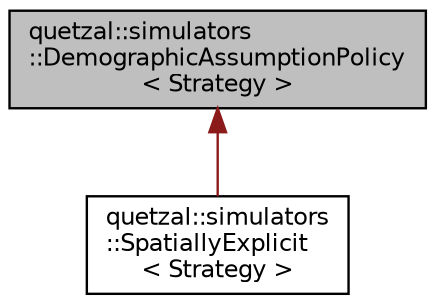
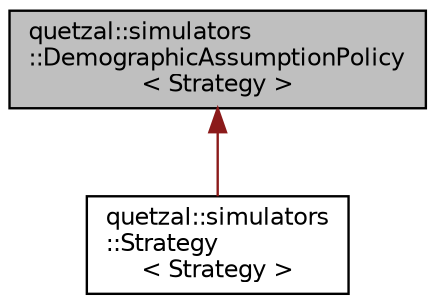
(218, 245) -> (218, 245)
